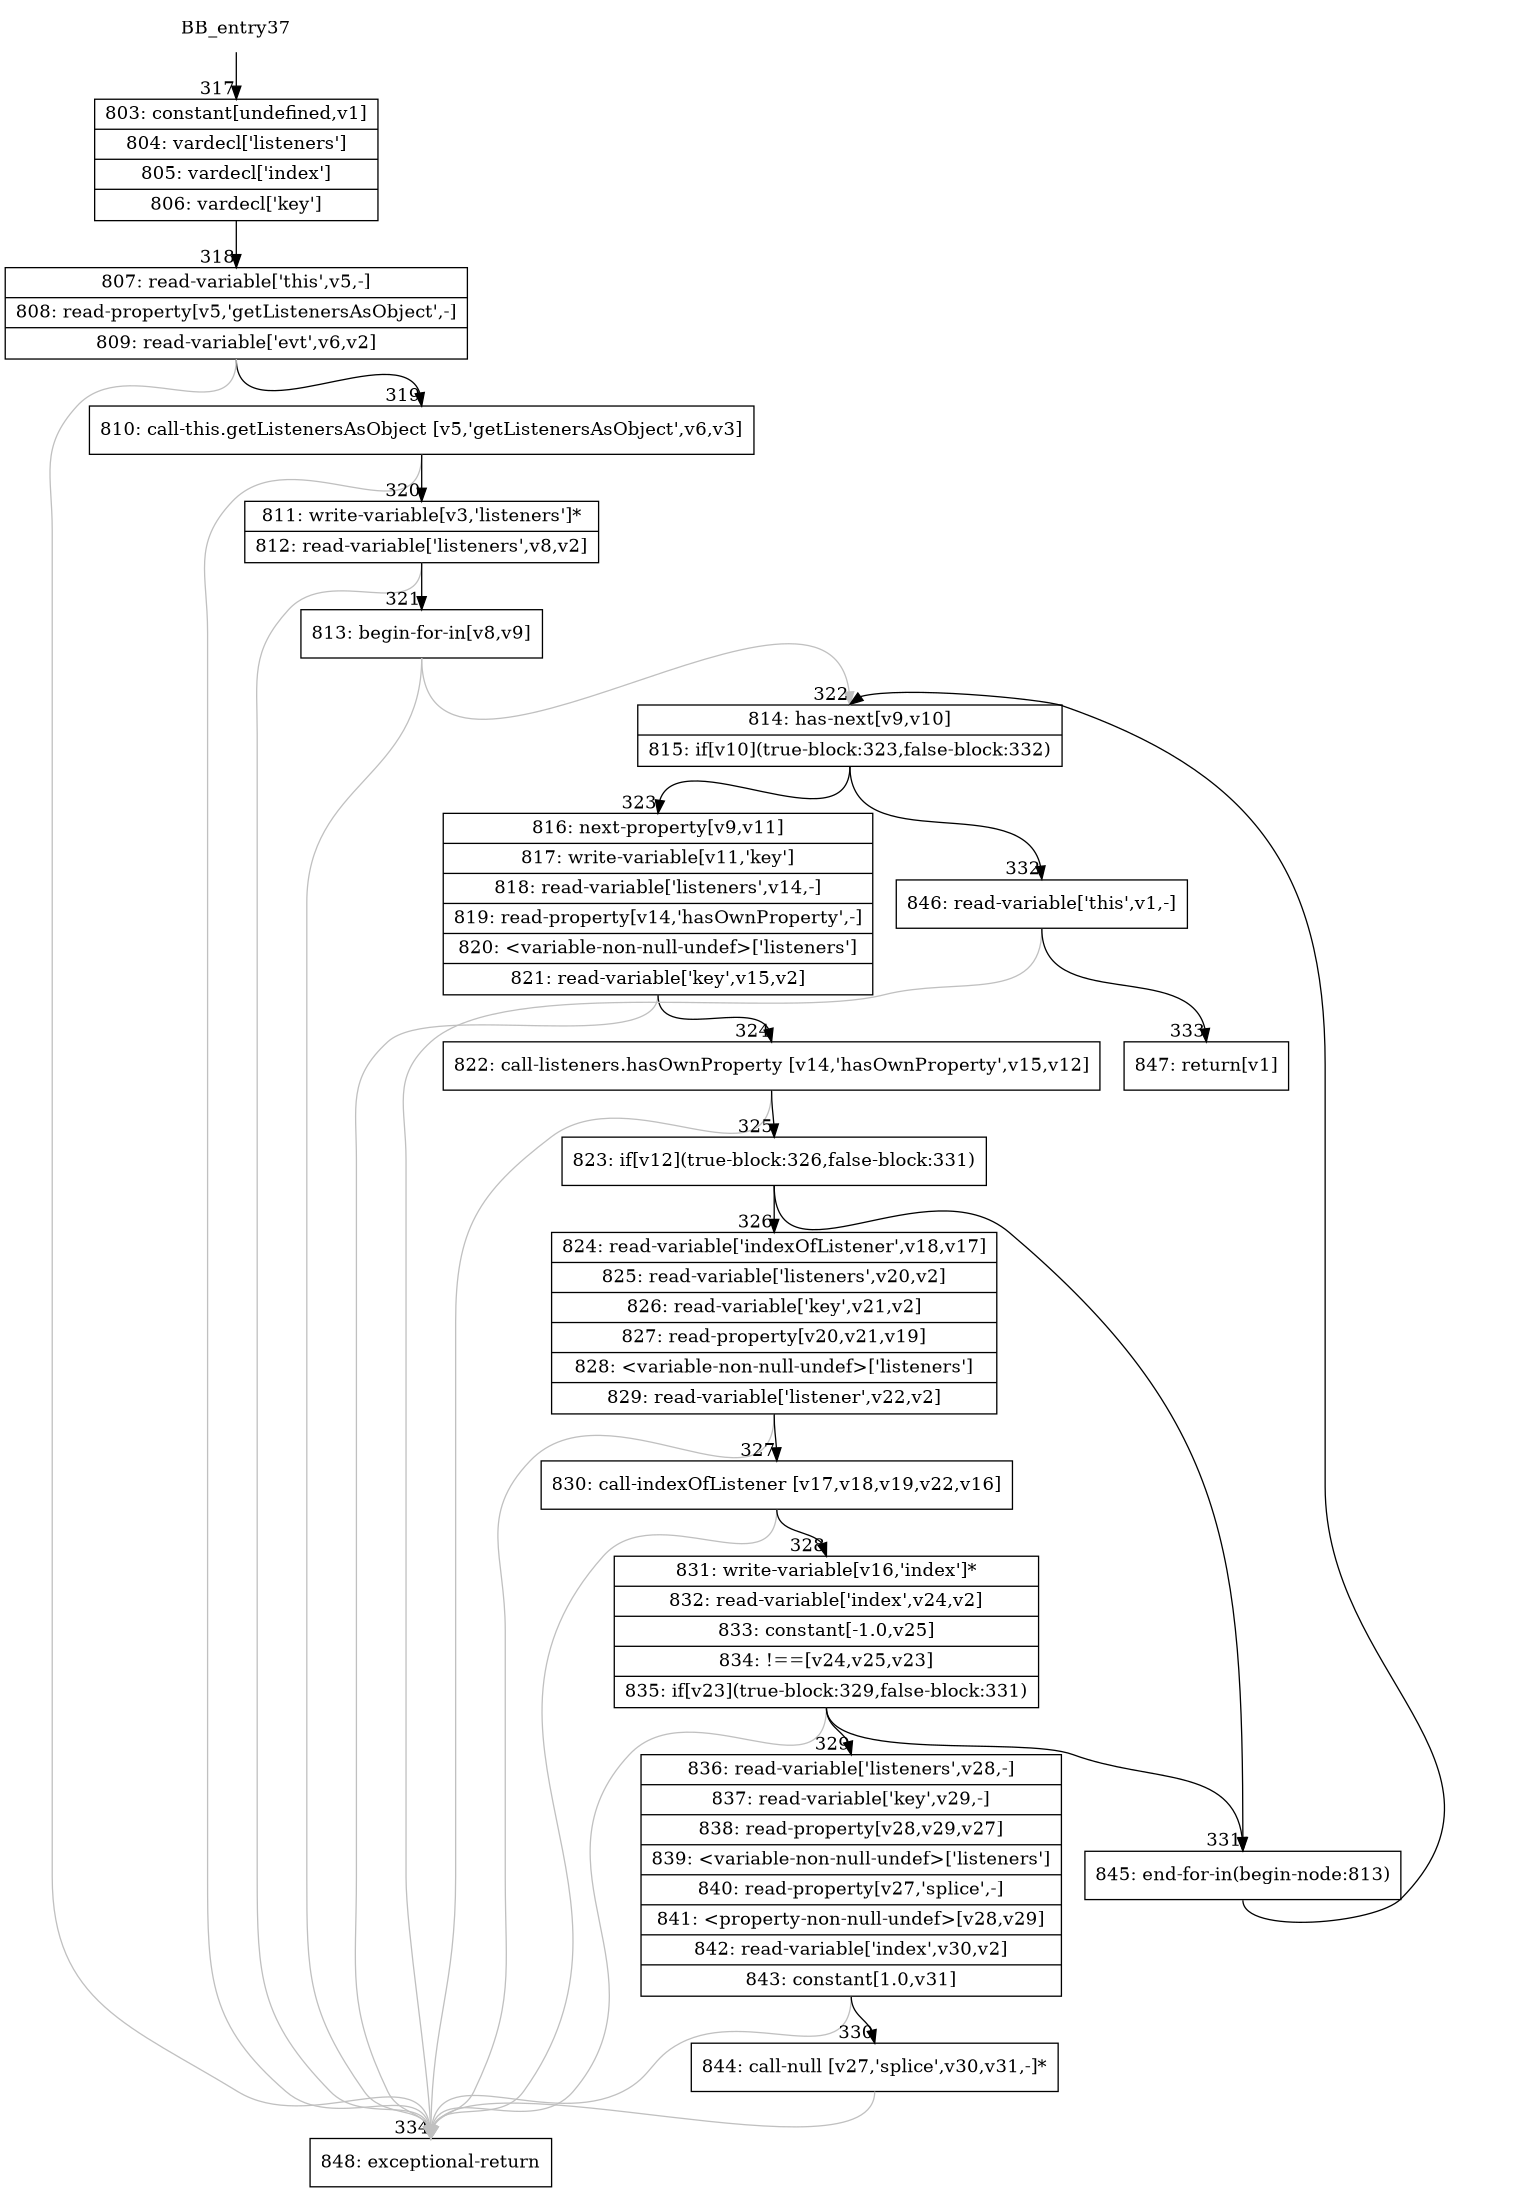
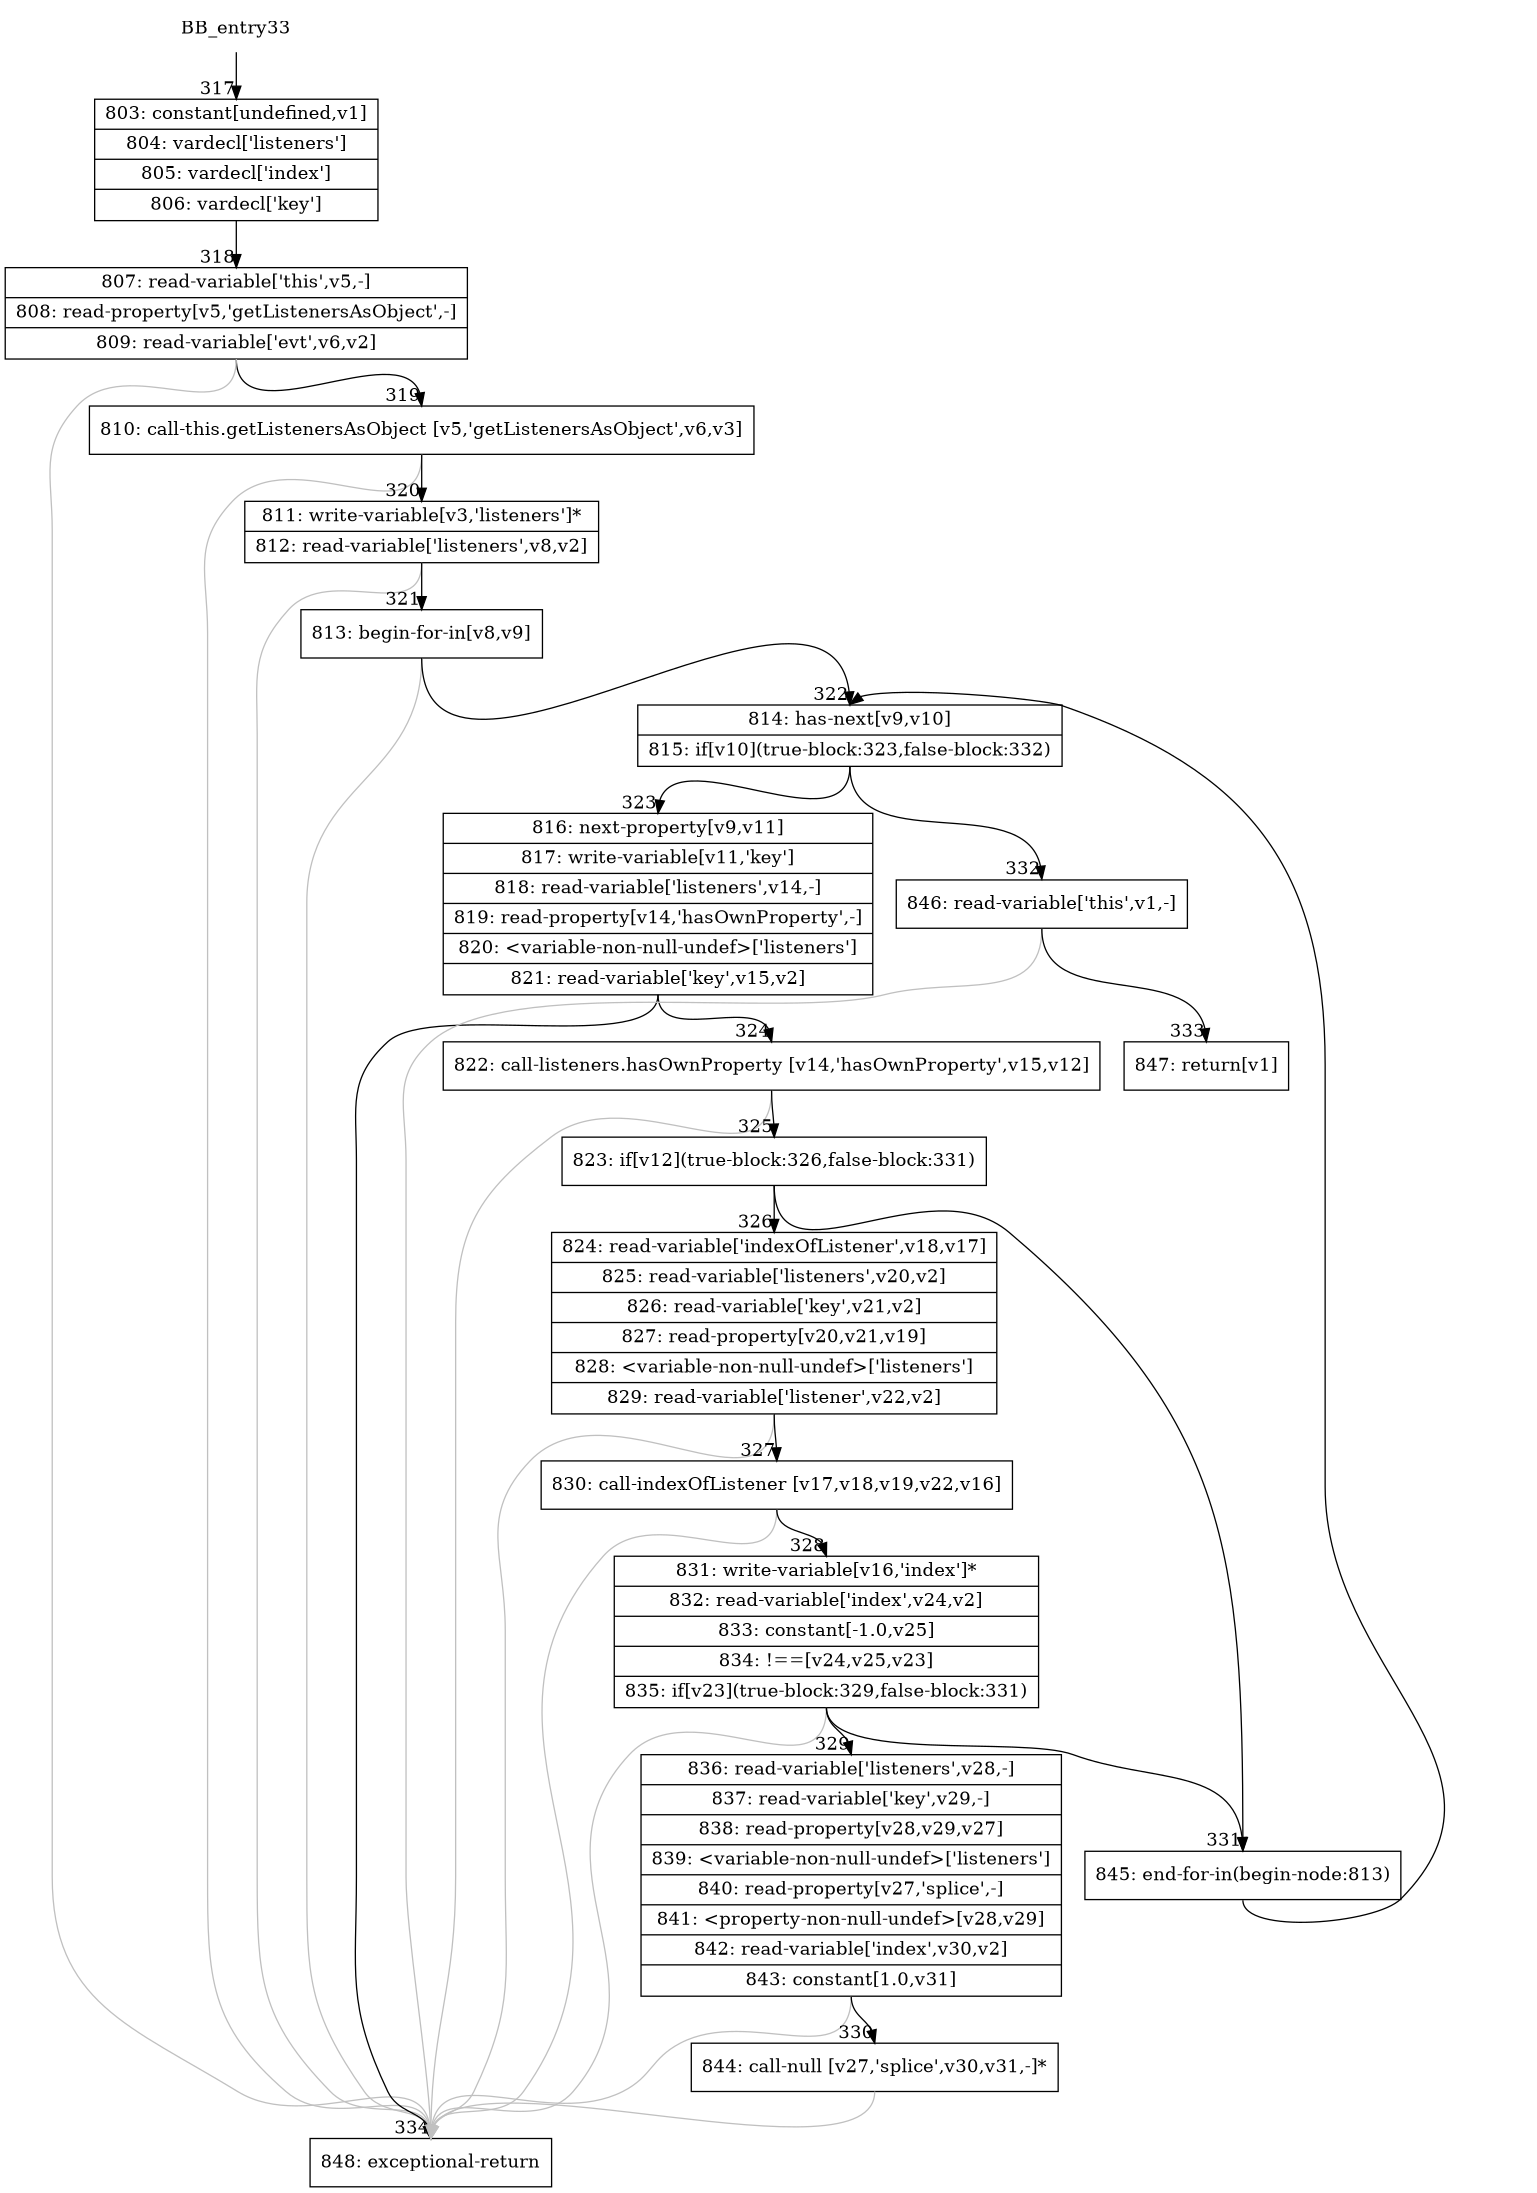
(236, 29) -> (236, 29)
(630, 684) -> (630, 684)
(356, 1448) -> (356, 1448)
